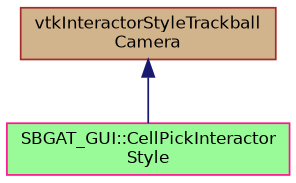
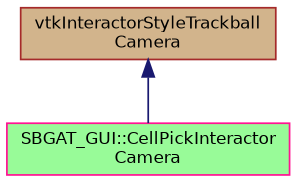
(148, 149) -> (148, 149)
